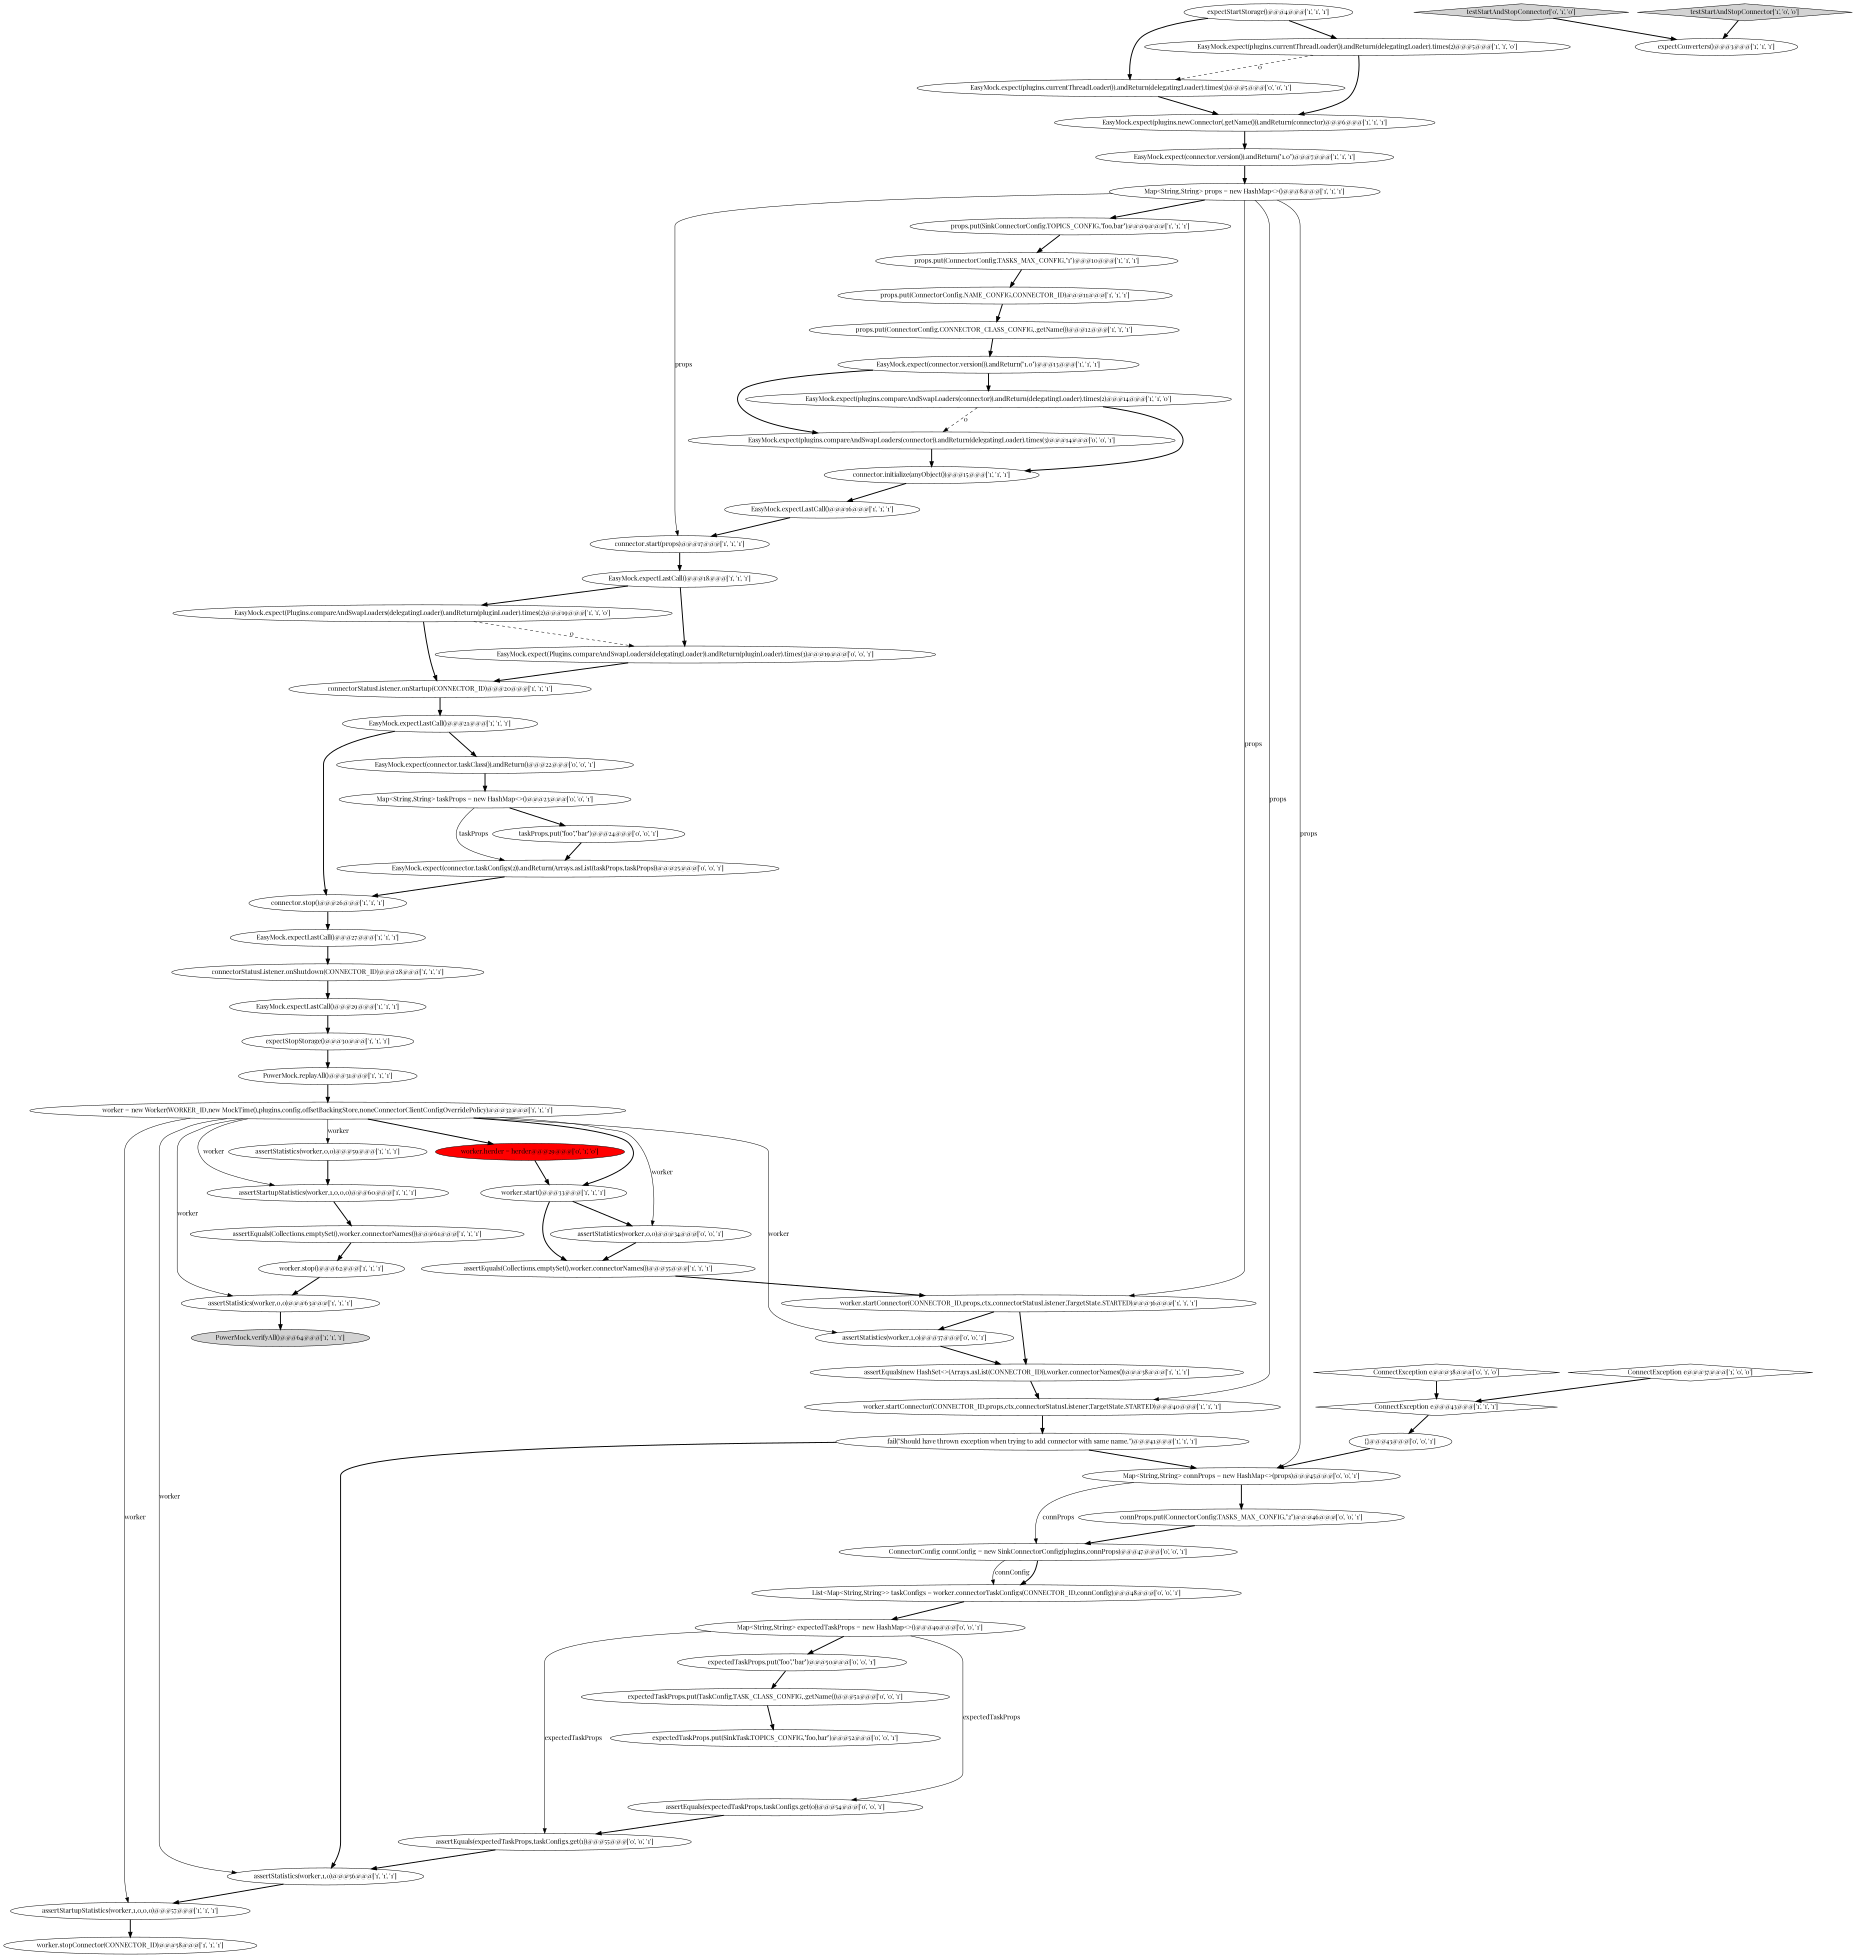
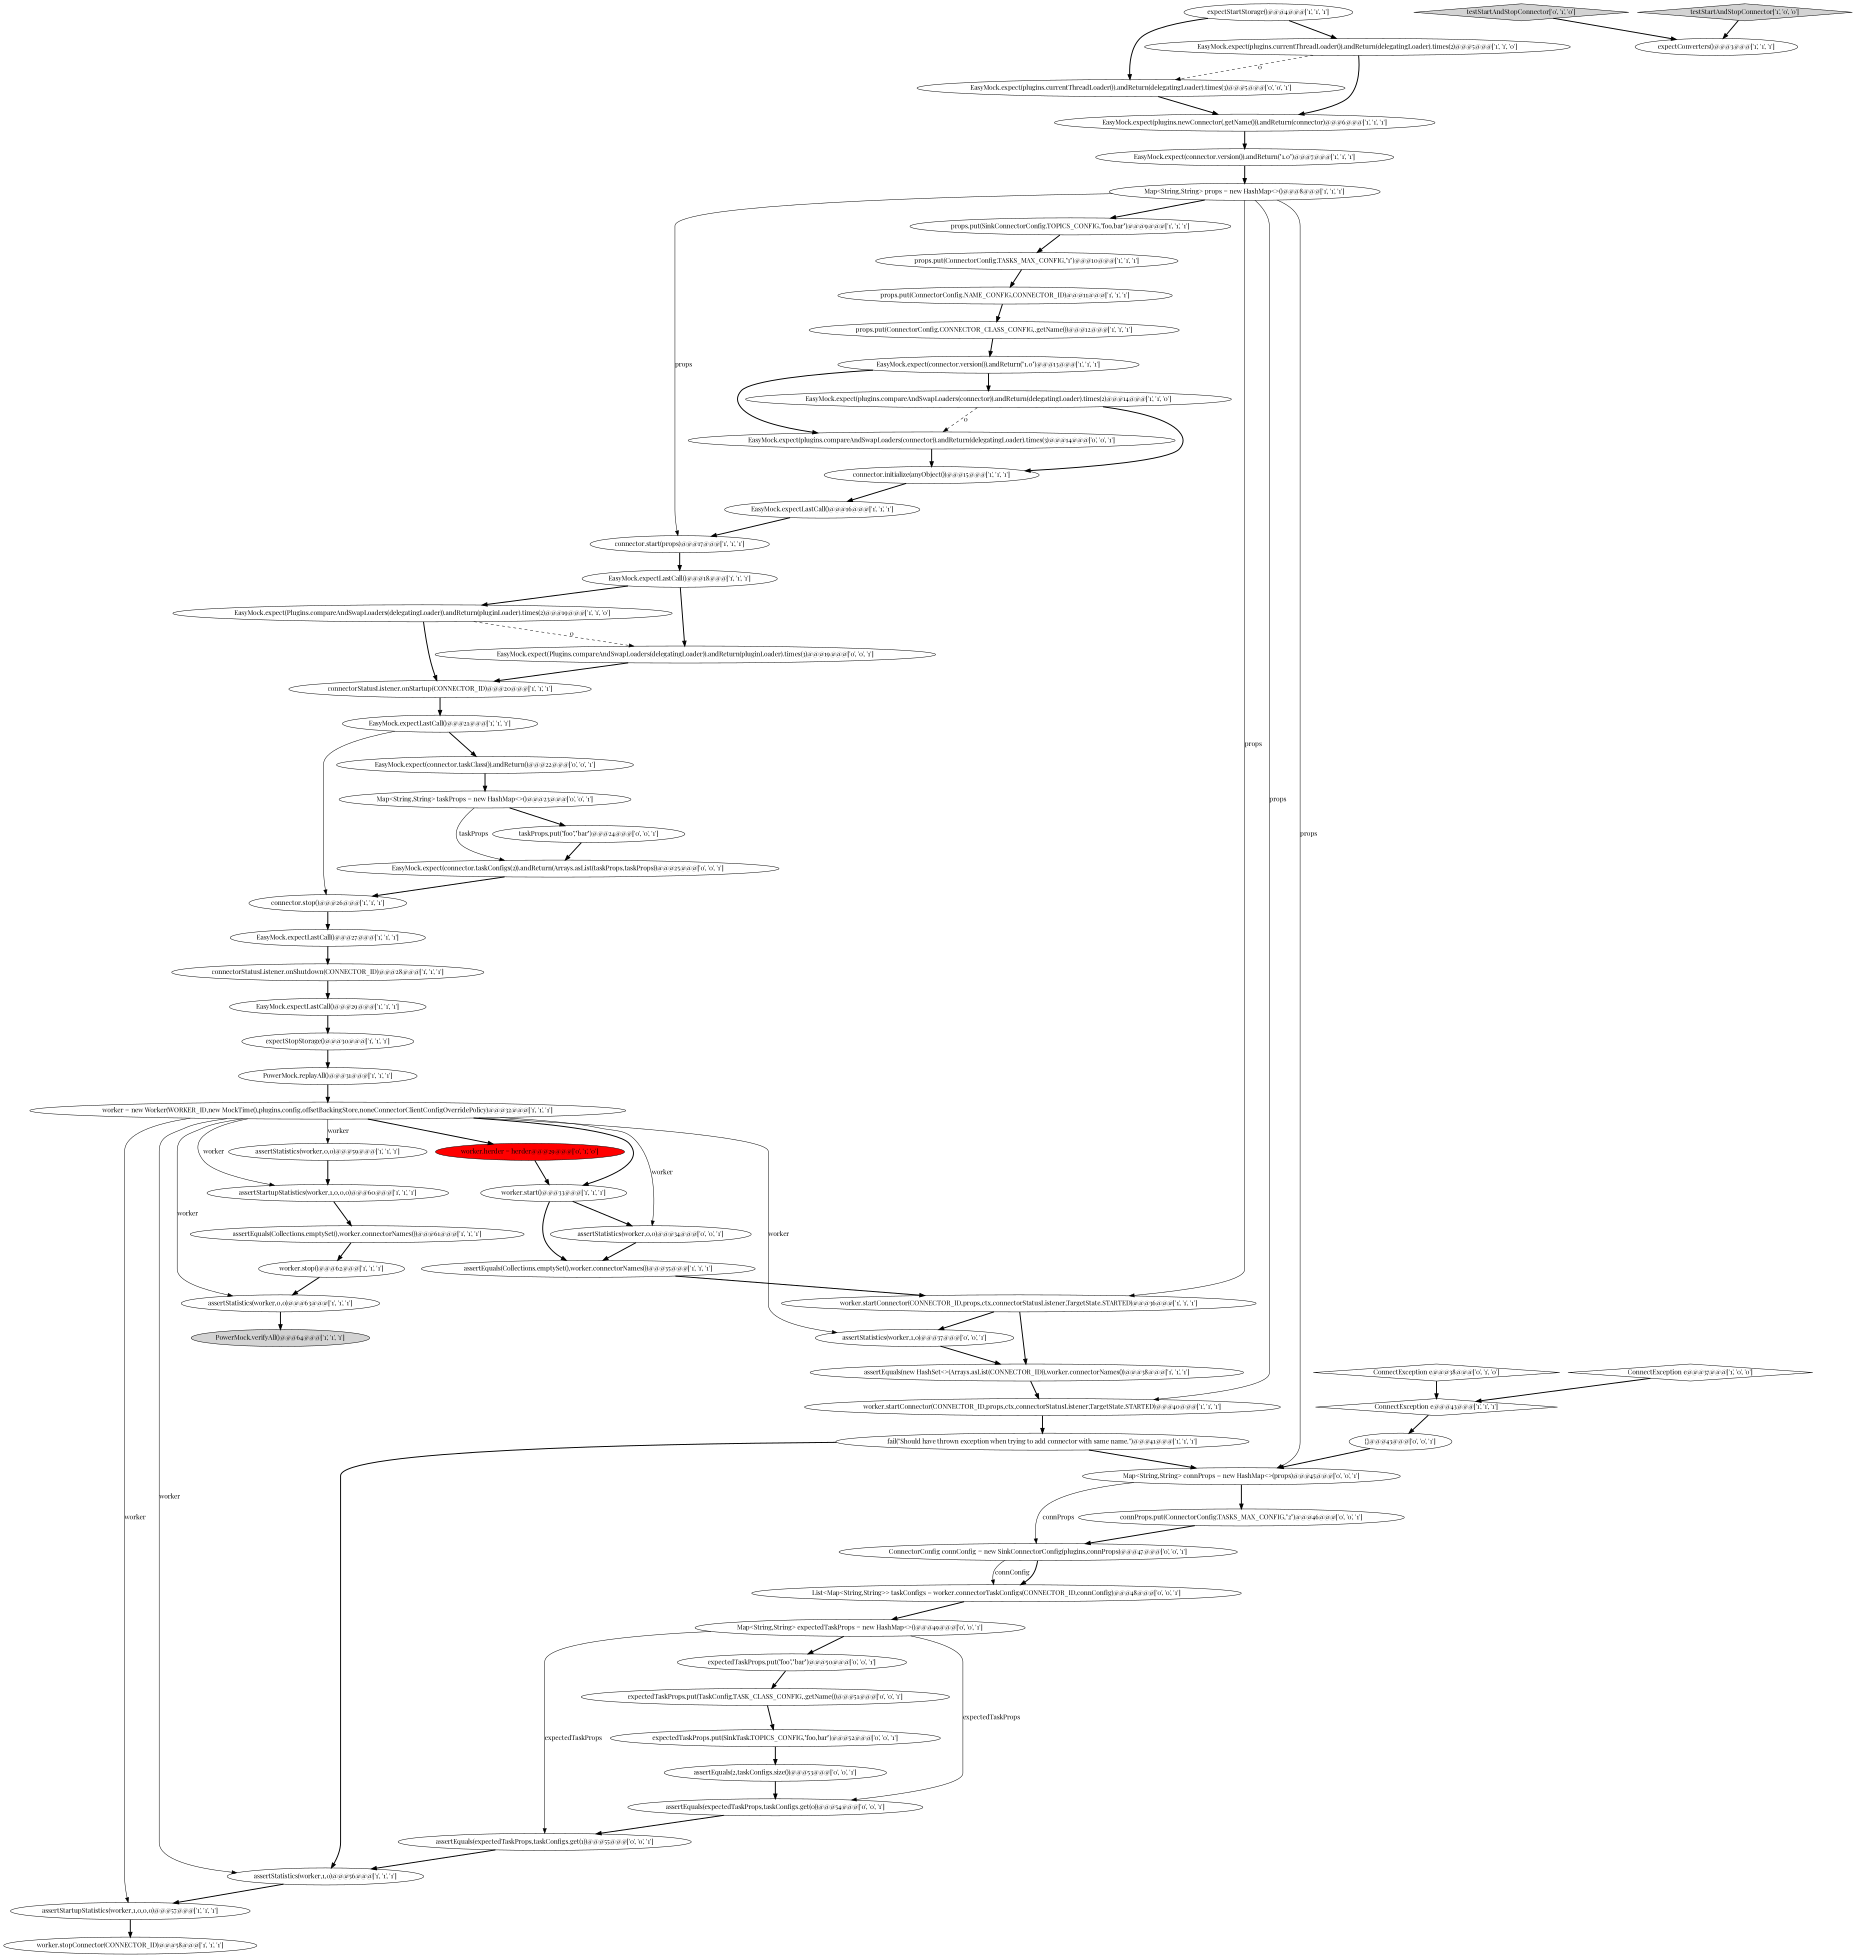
(324, 786) -> (324, 786)
none -> (775, 1773)
